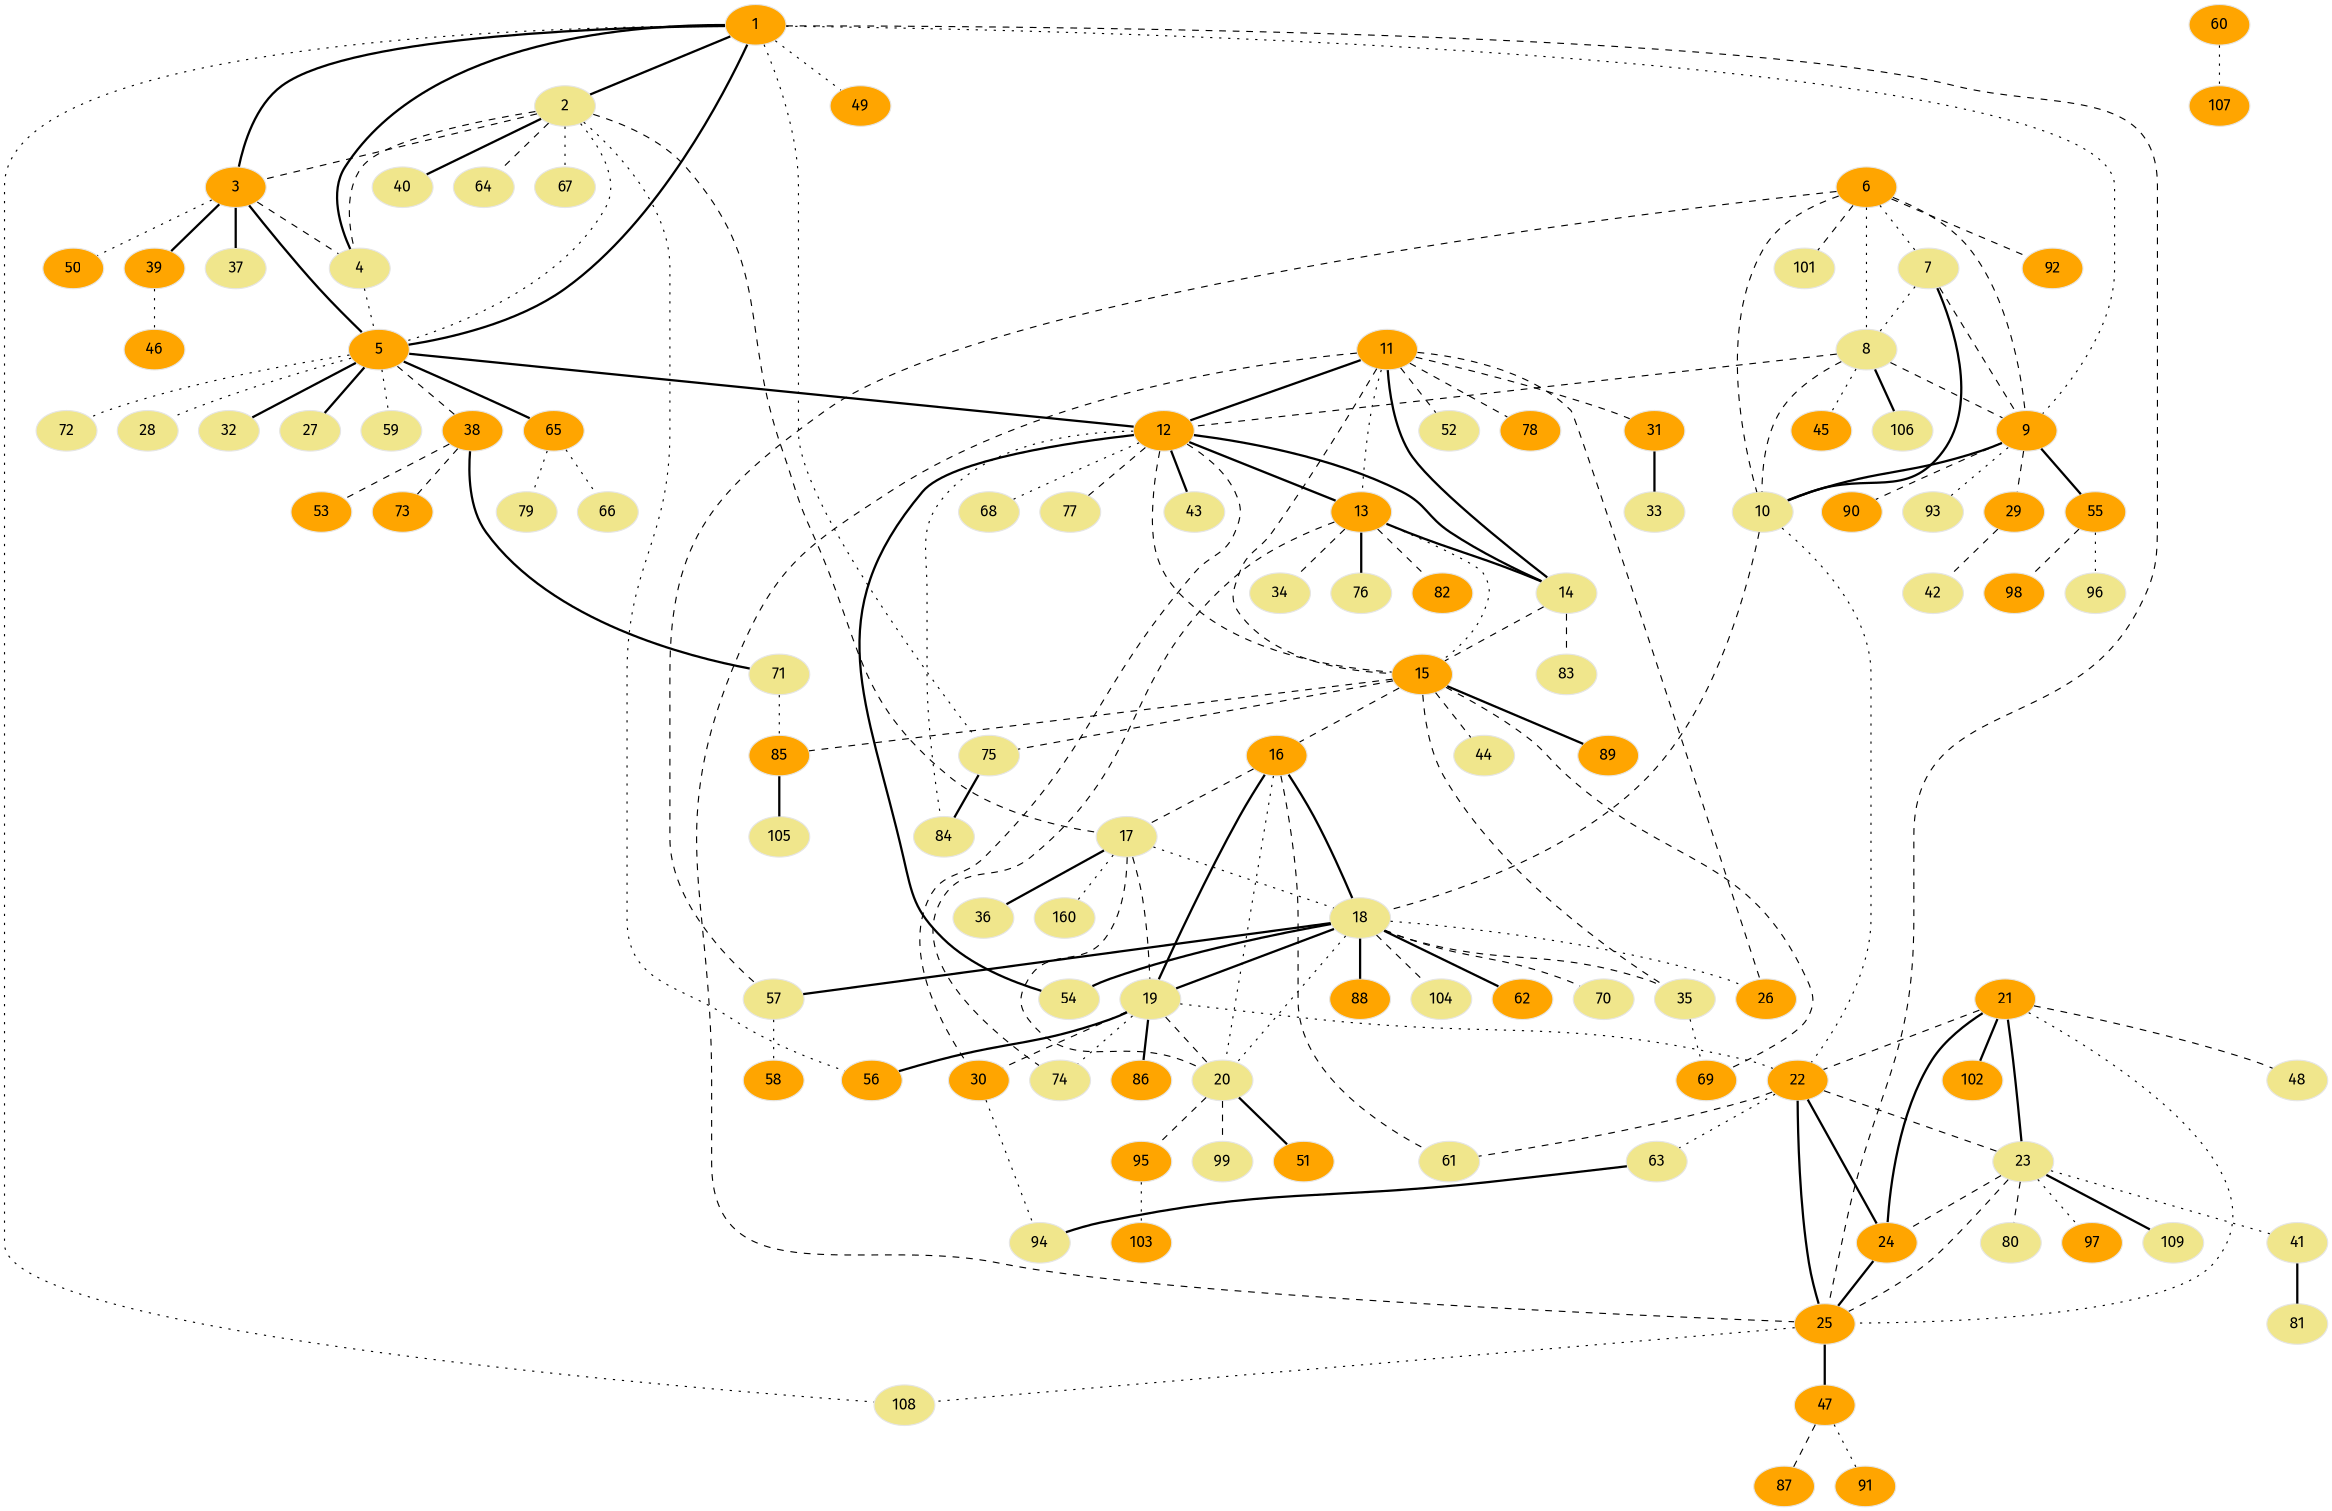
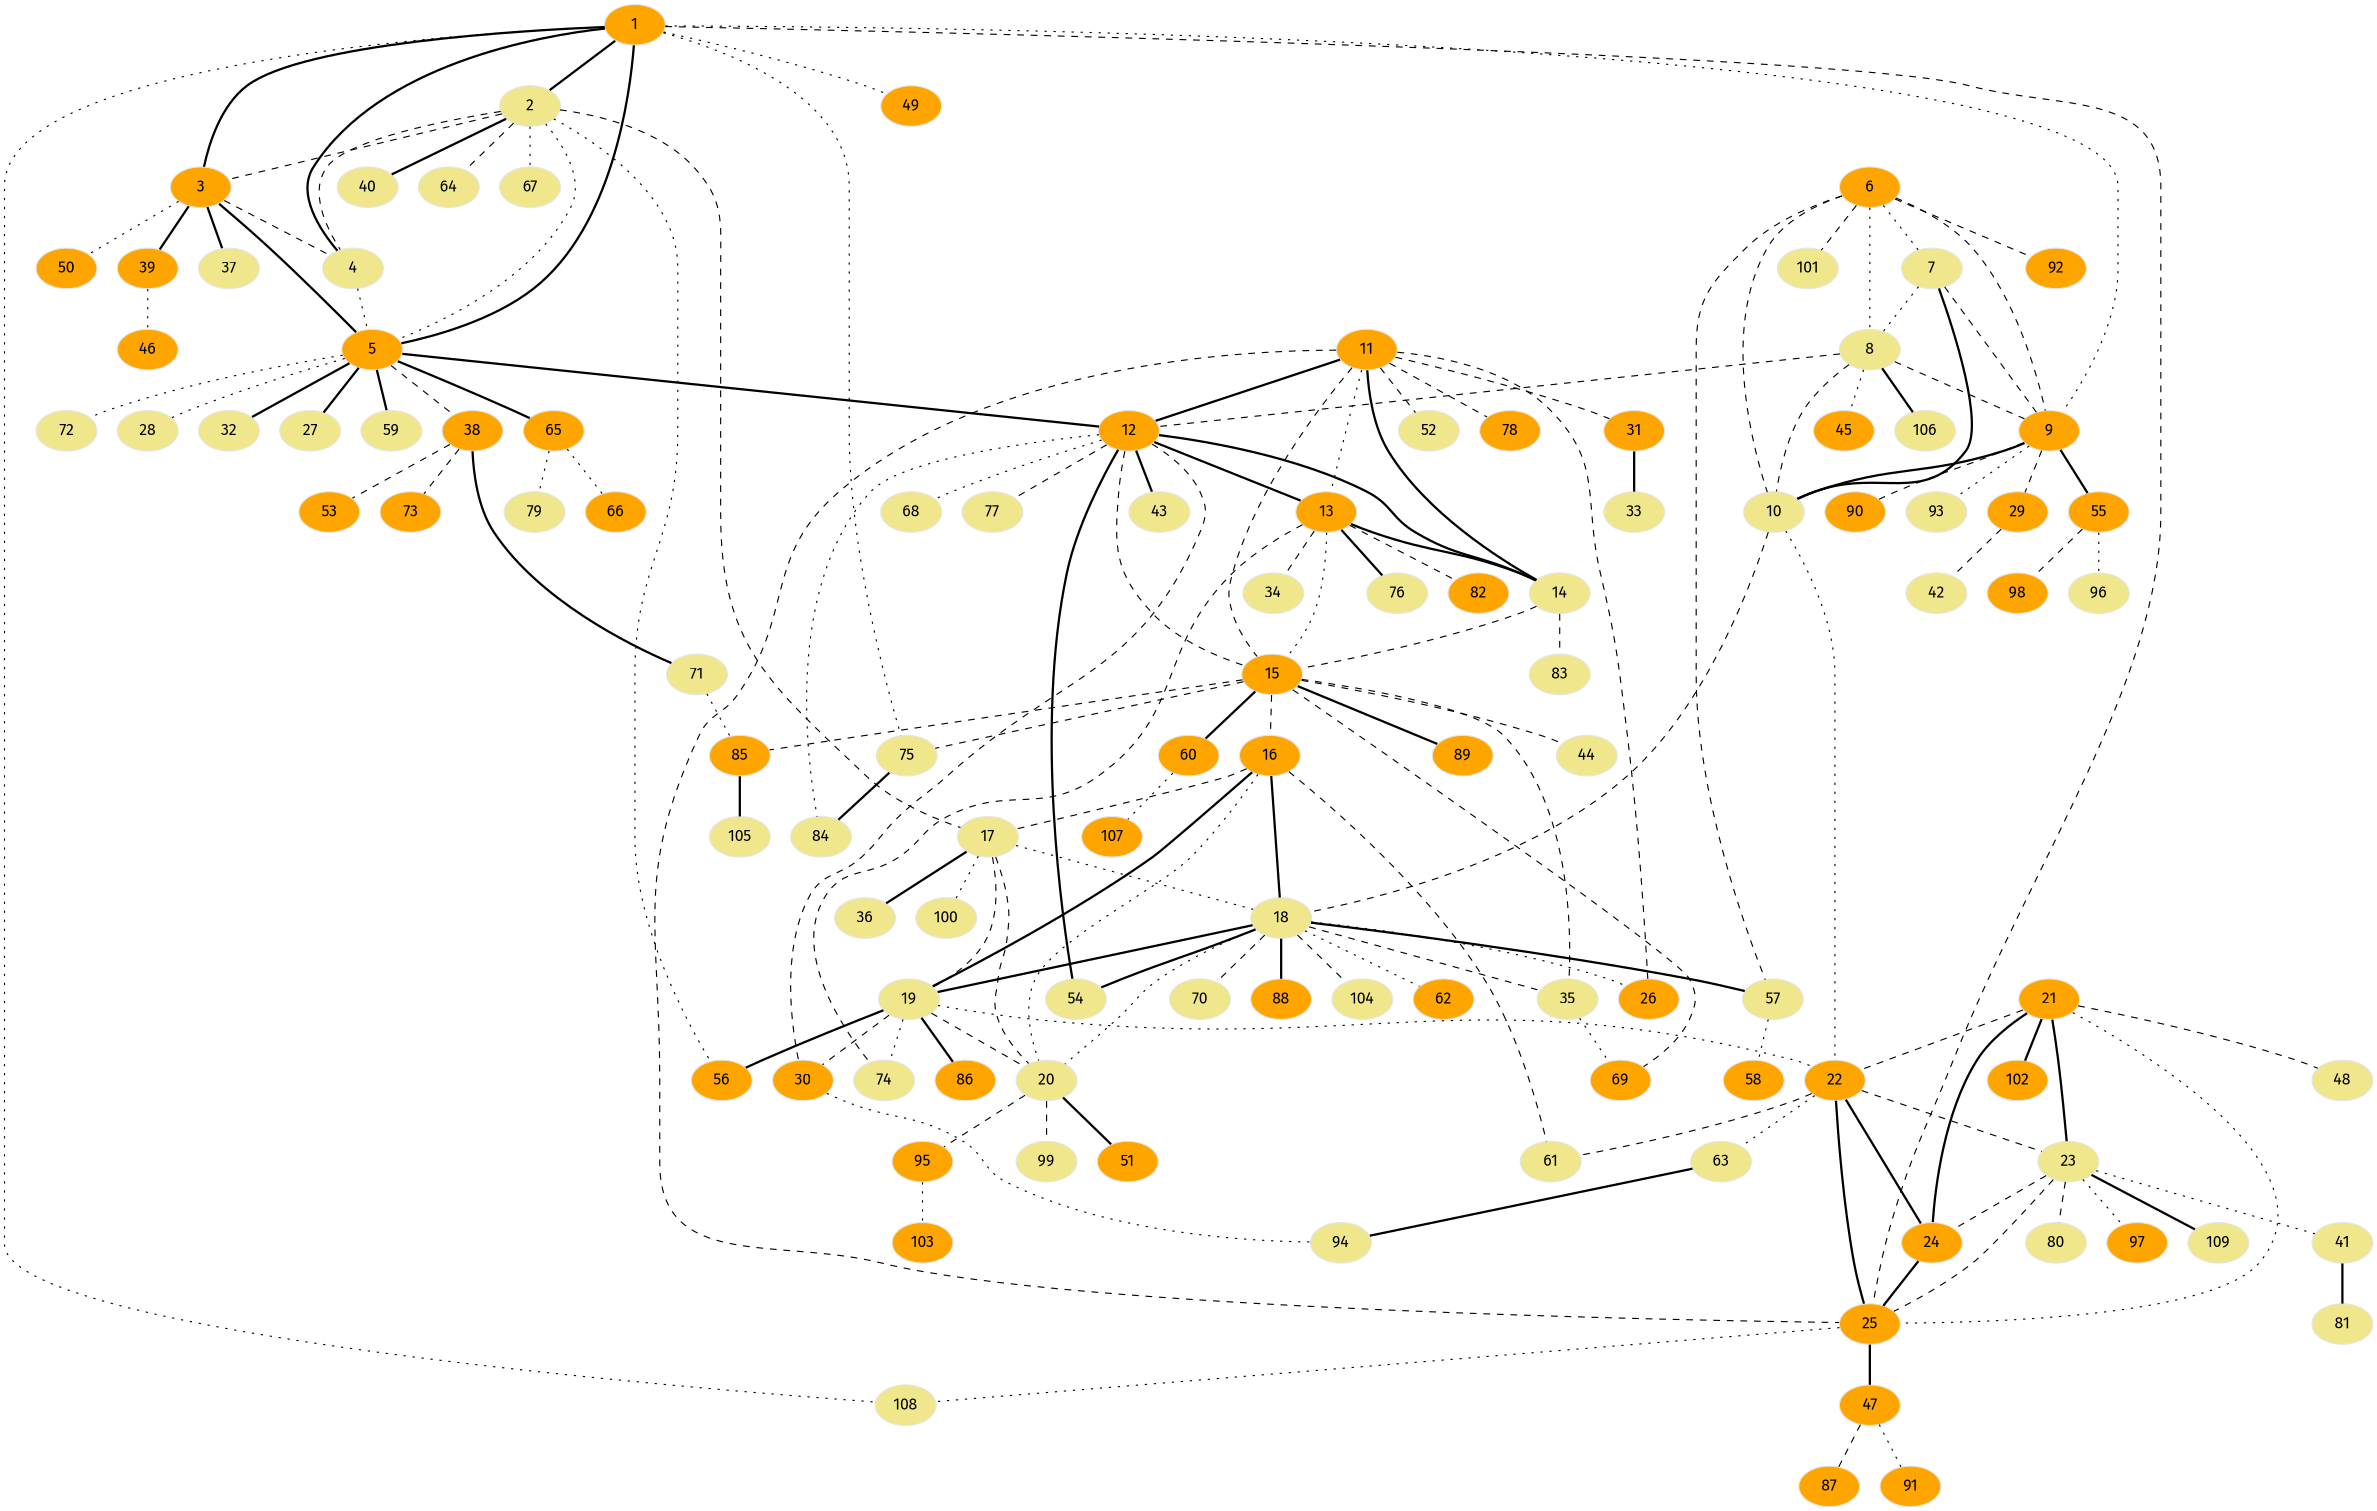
(385, 390) -> (382, 390)
(608, 512) -> (616, 512)
none -> (1230, 715)
(1065, 918) -> (946, 918)
(1441, 959) -> (1362, 959)
